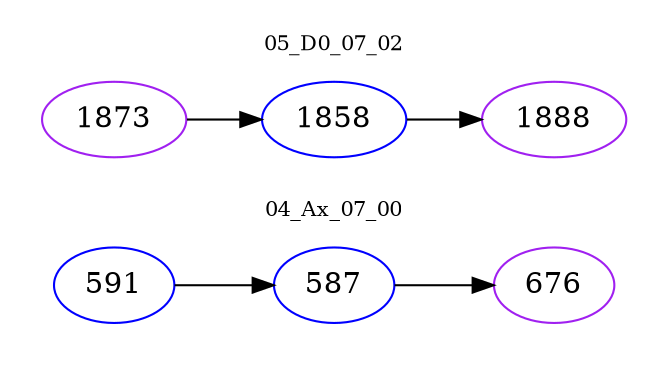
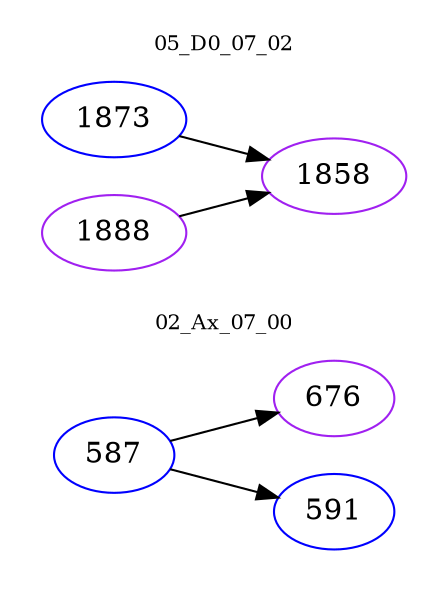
(114, 120) -> (114, 120)
(334, 120) -> (334, 176)
(433, 120) -> (214, 207)
(334, 211) -> (224, 324)
(214, 285) -> (214, 481)
